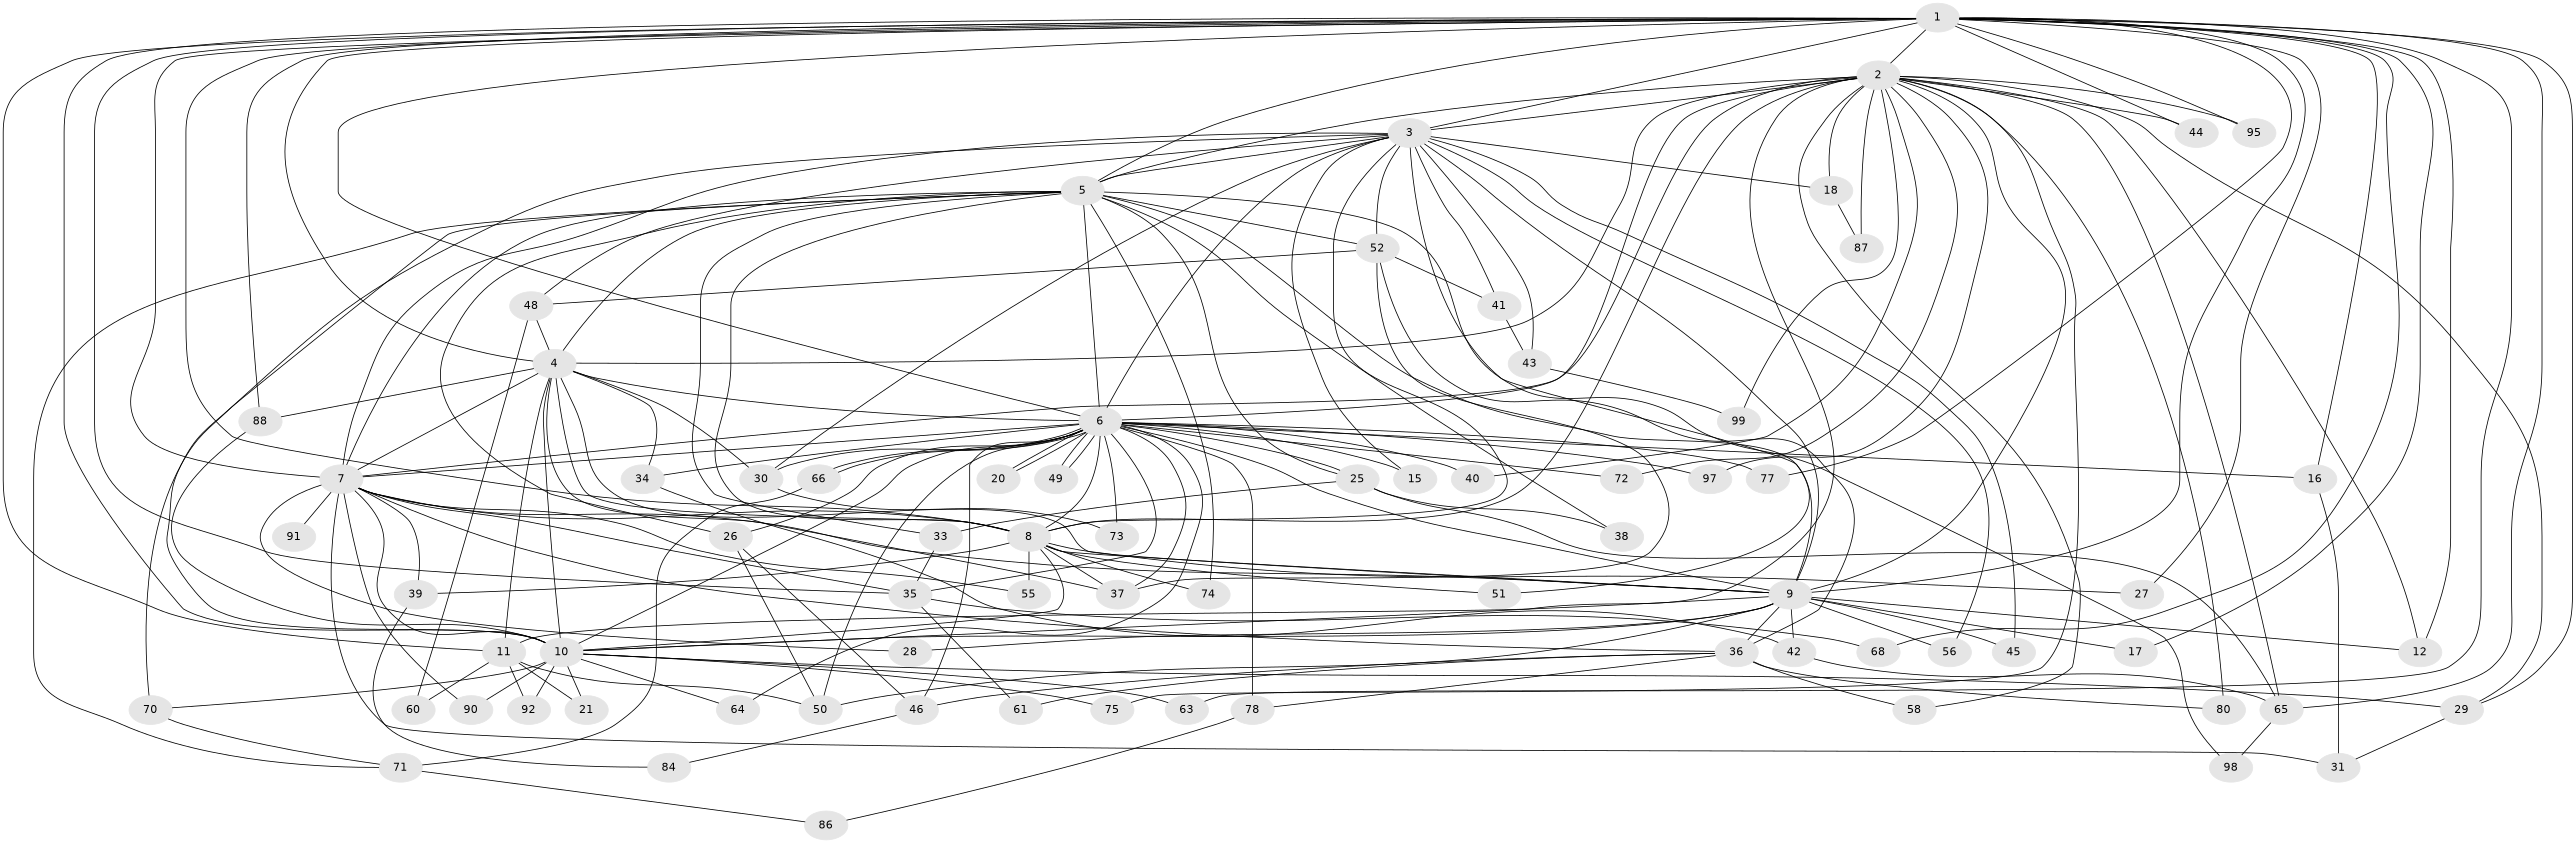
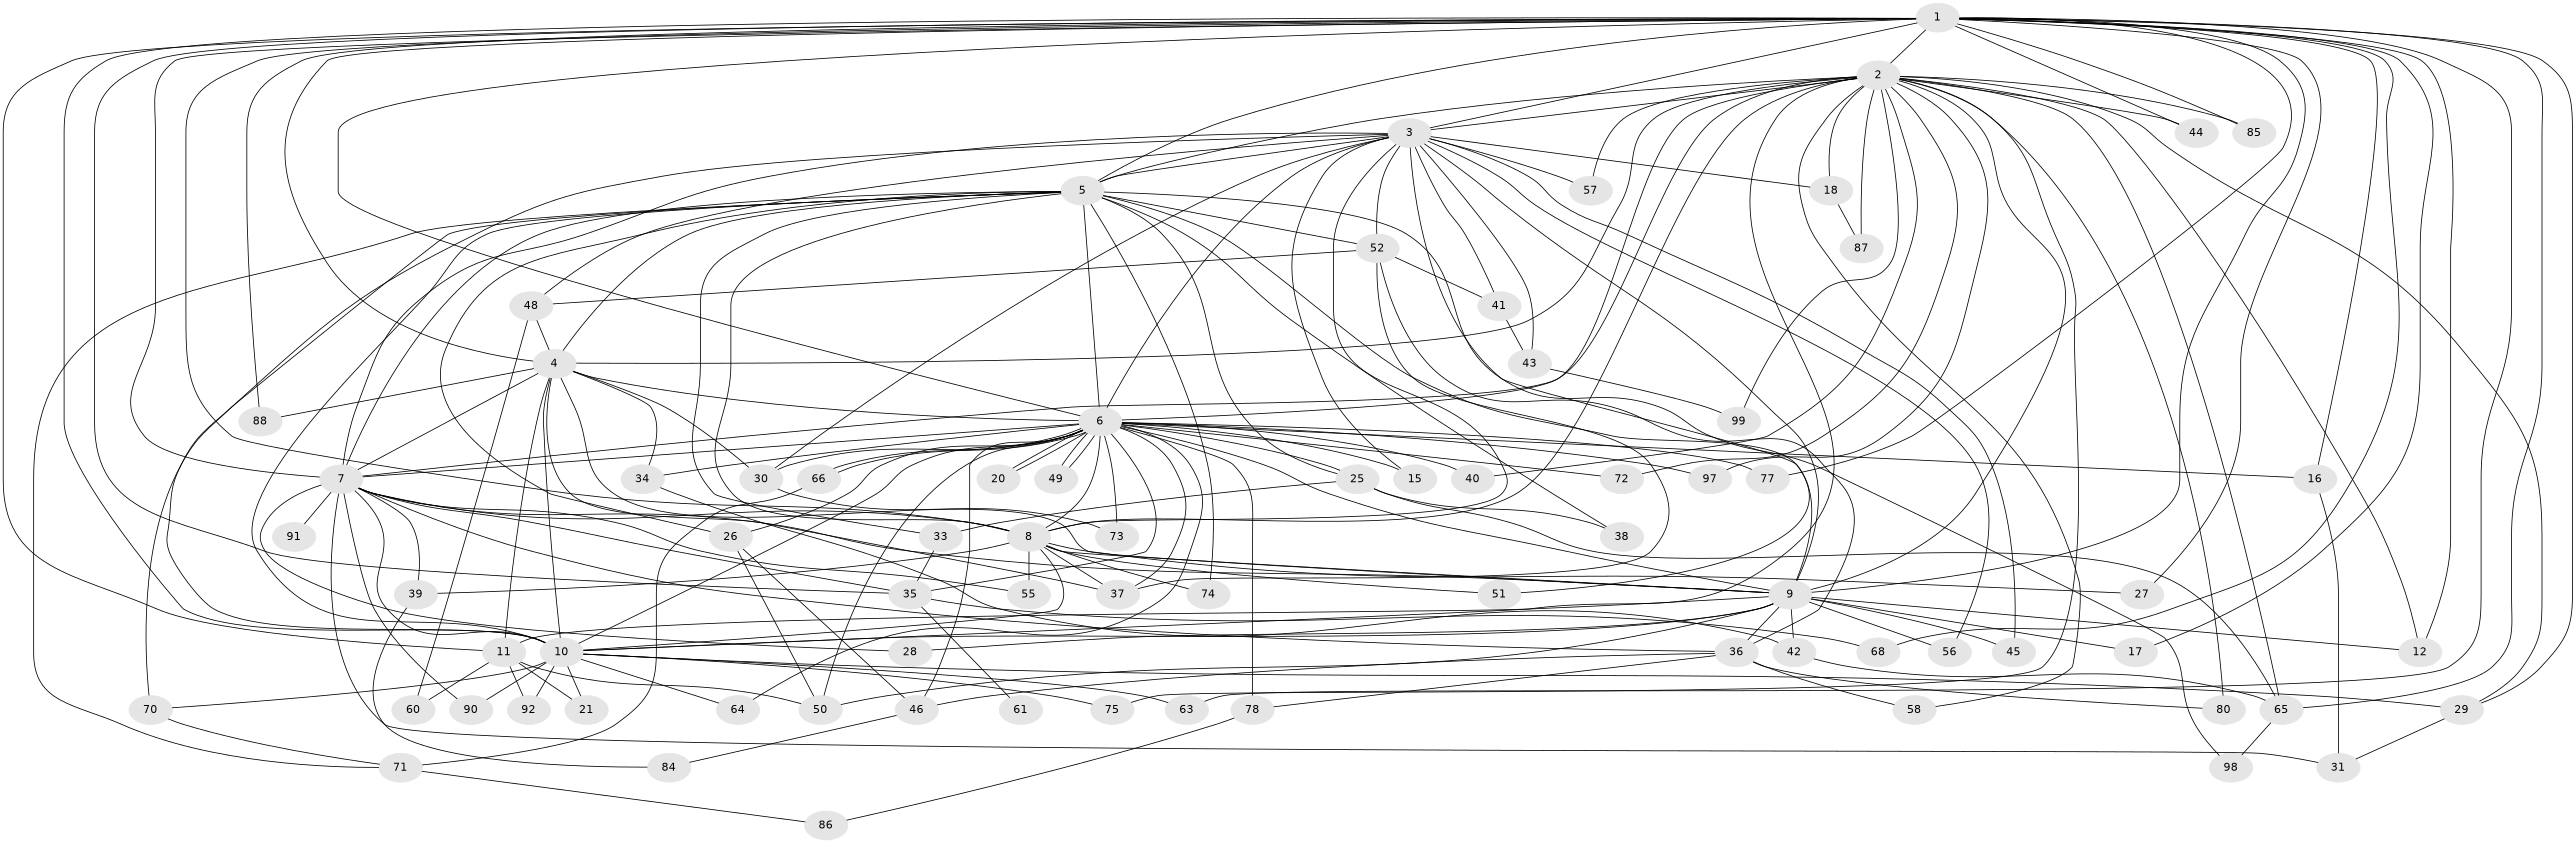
(2254, 133) -> (2254, 133)
none -> (1591, 191)
(629, 505) -> none
(281, 608) -> (455, 258)
(1225, 679) -> none
